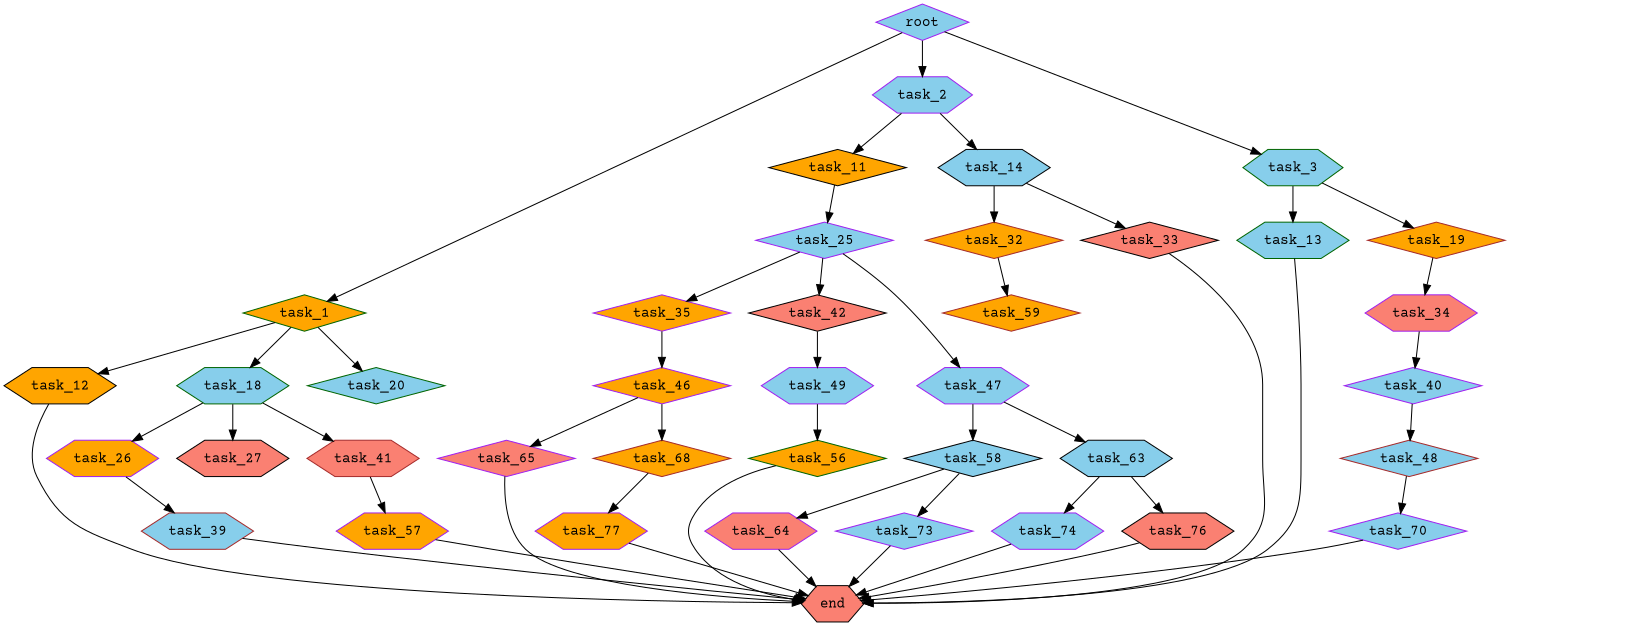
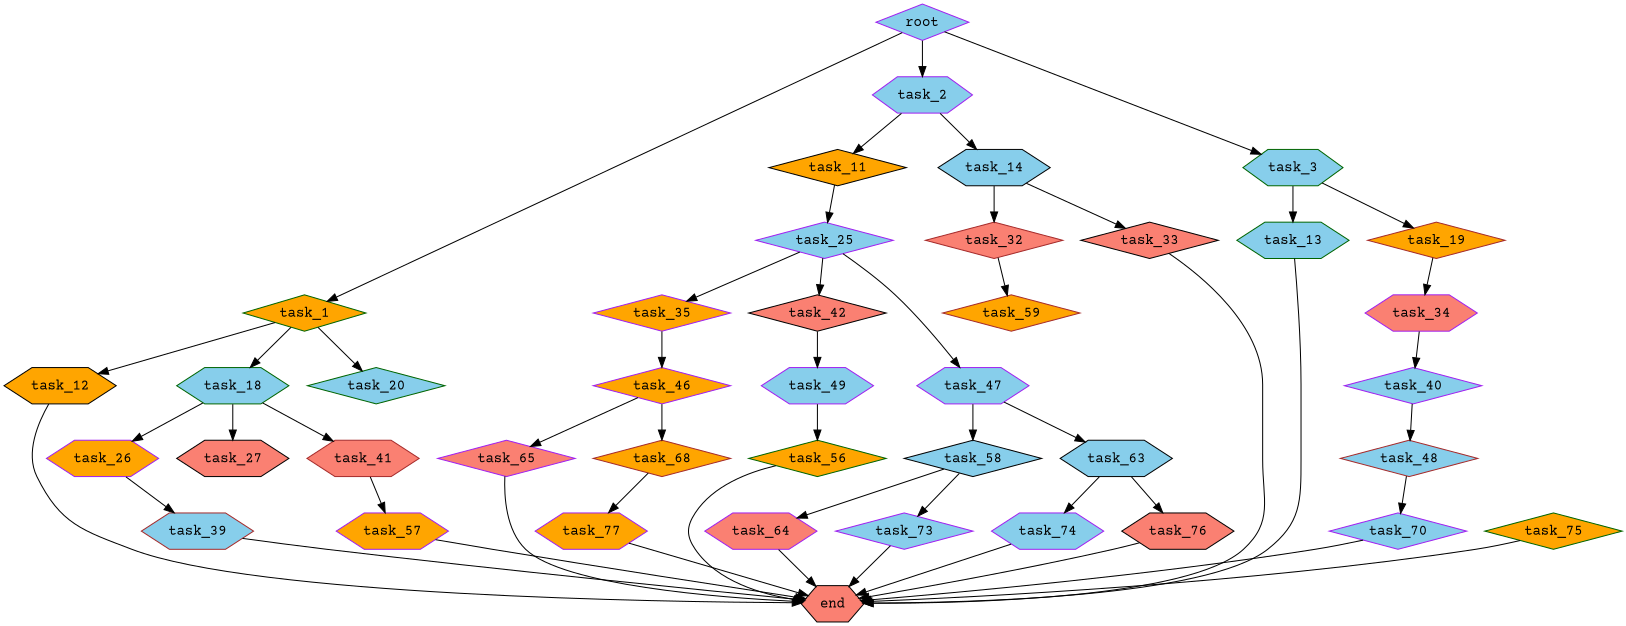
(994, 240) -> (994, 240)
none -> (1553, 531)
